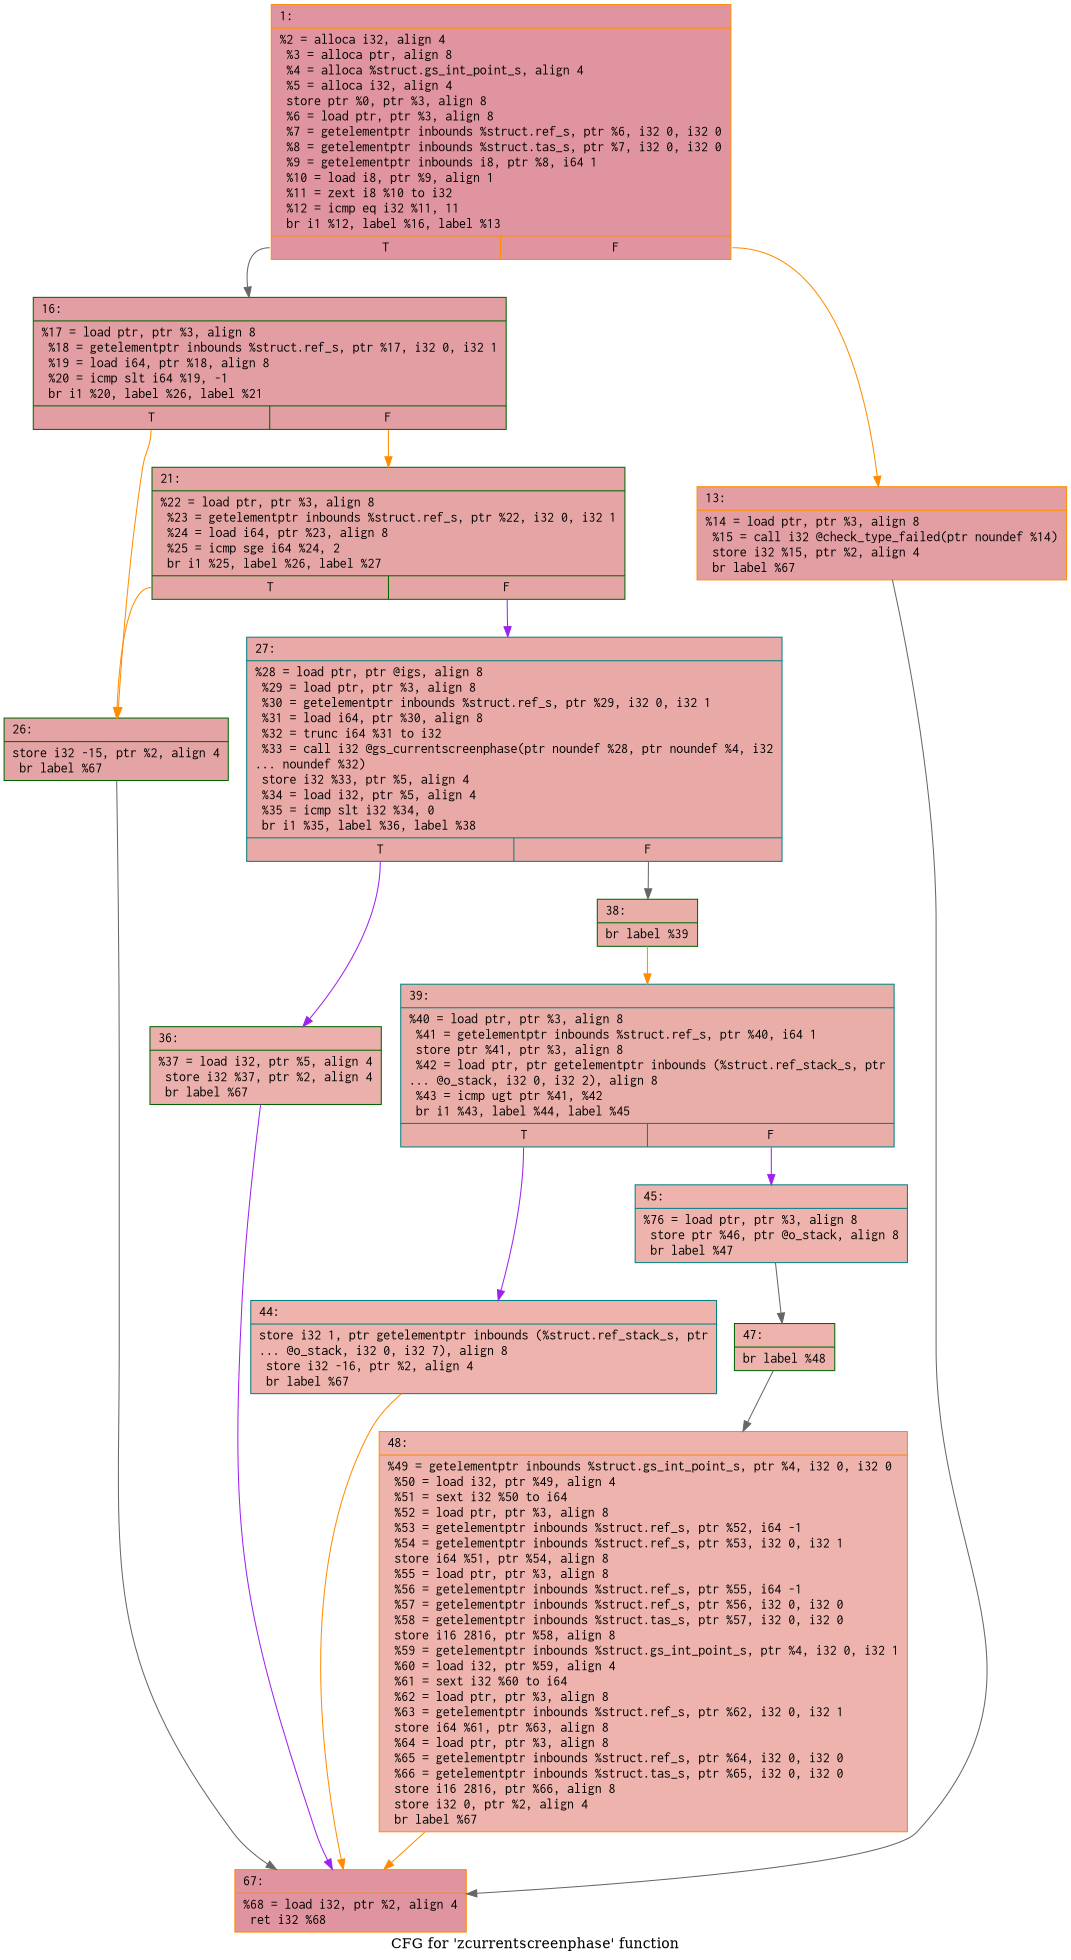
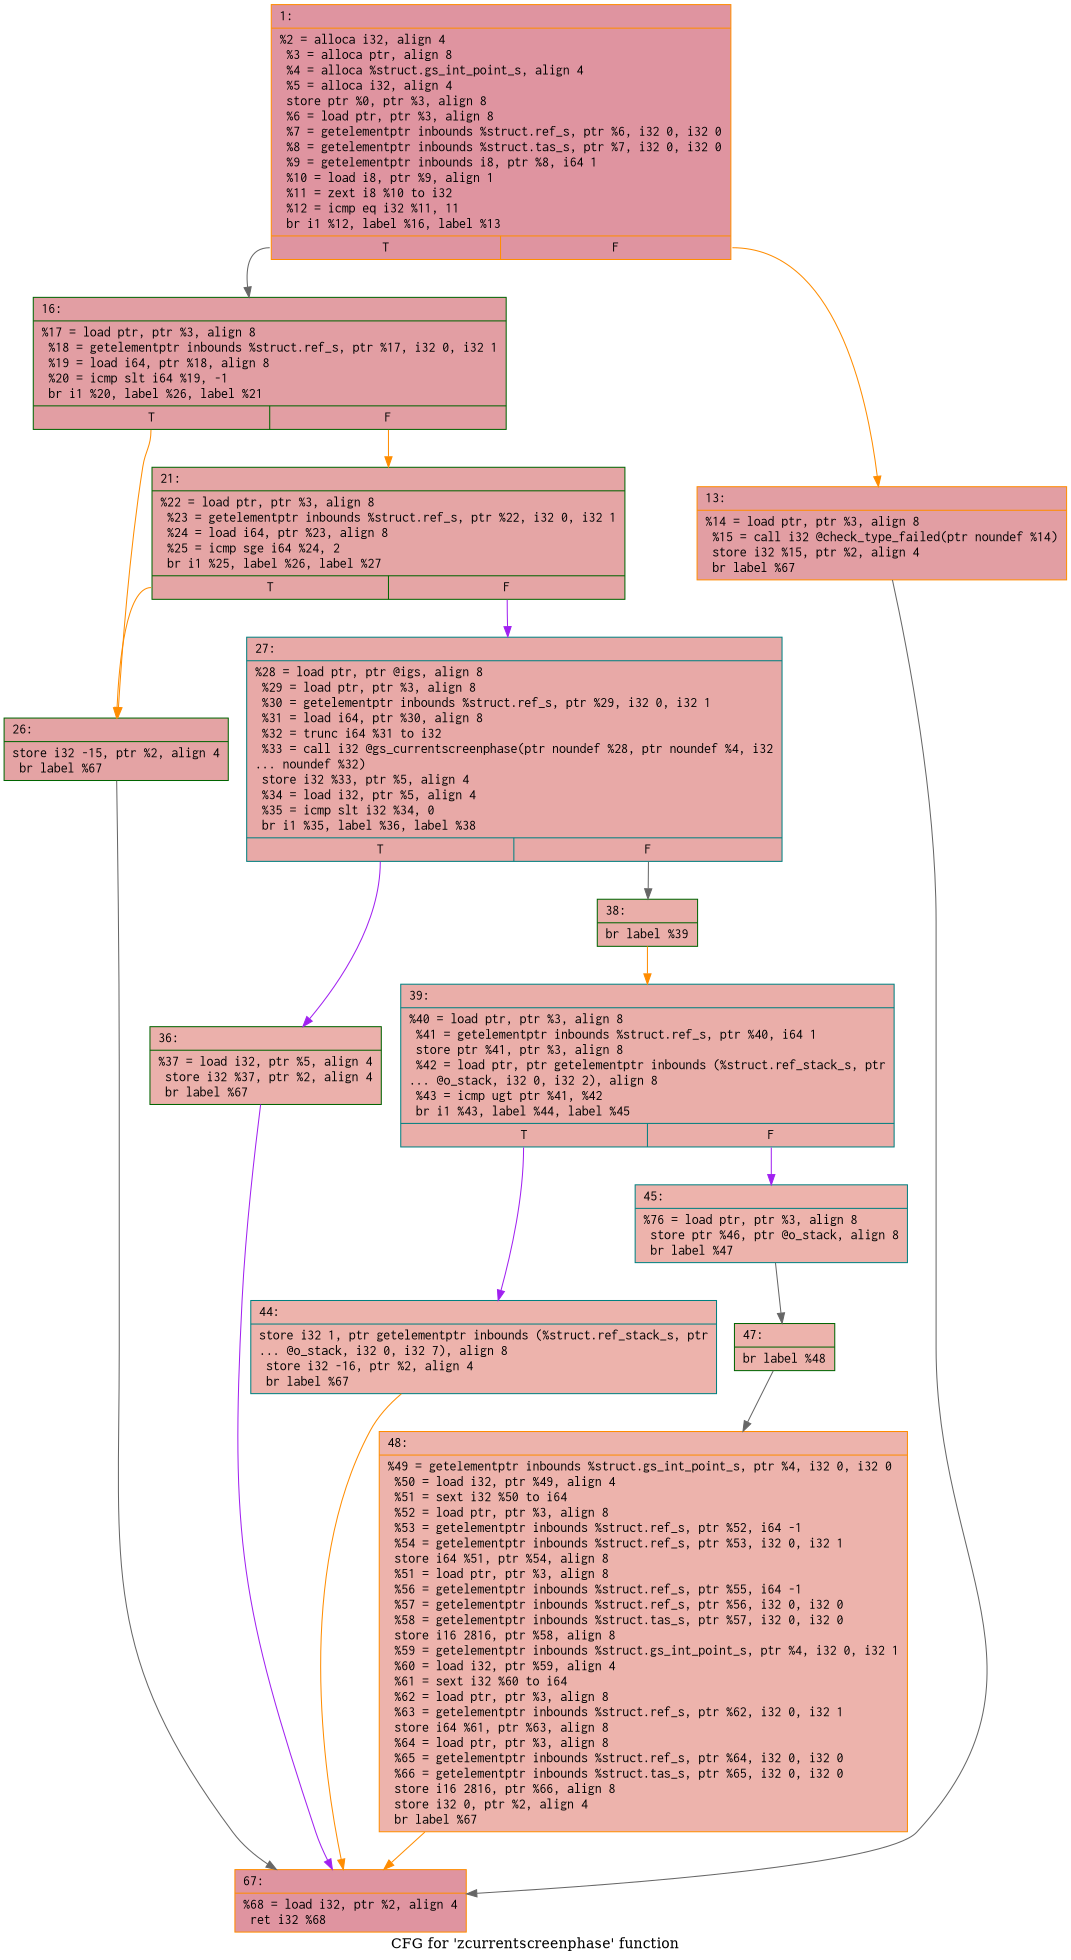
(498, 1574) -> (498, 1574)
